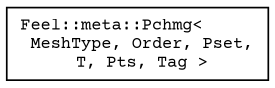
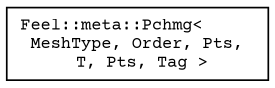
(138, 44) -> (138, 44)
